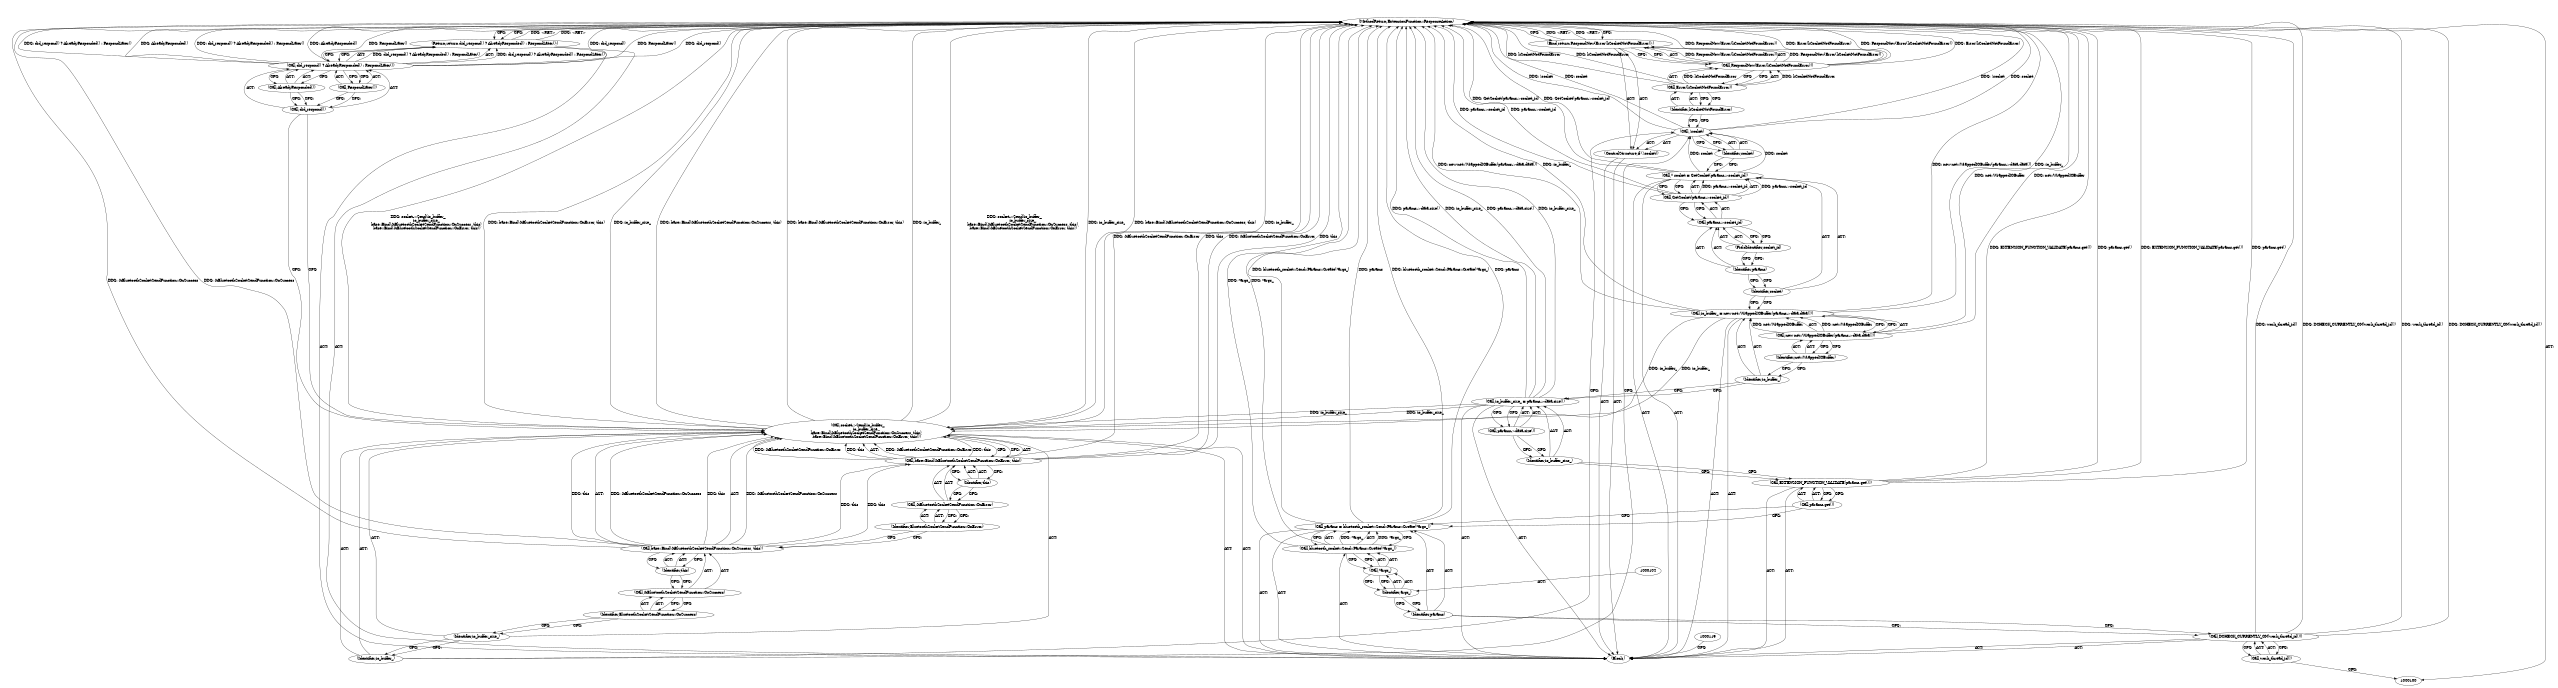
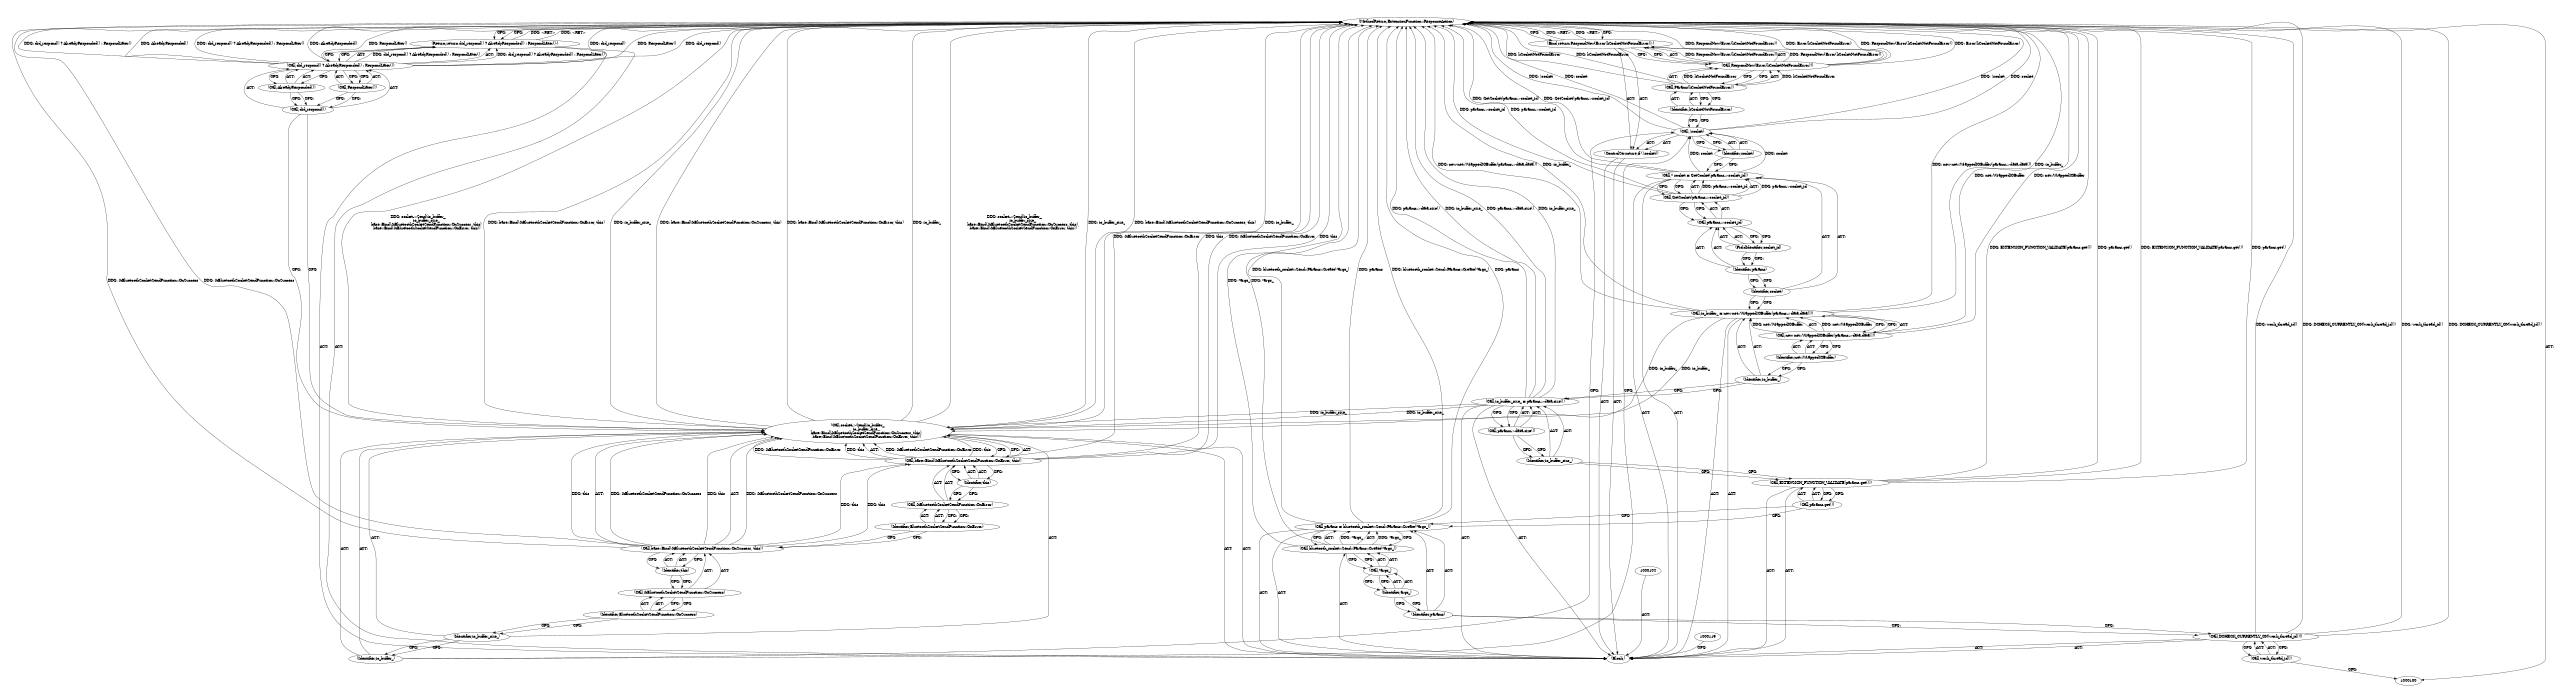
(1699, 88) -> (1699, 88)
(1527, 582) -> (1642, 617)
